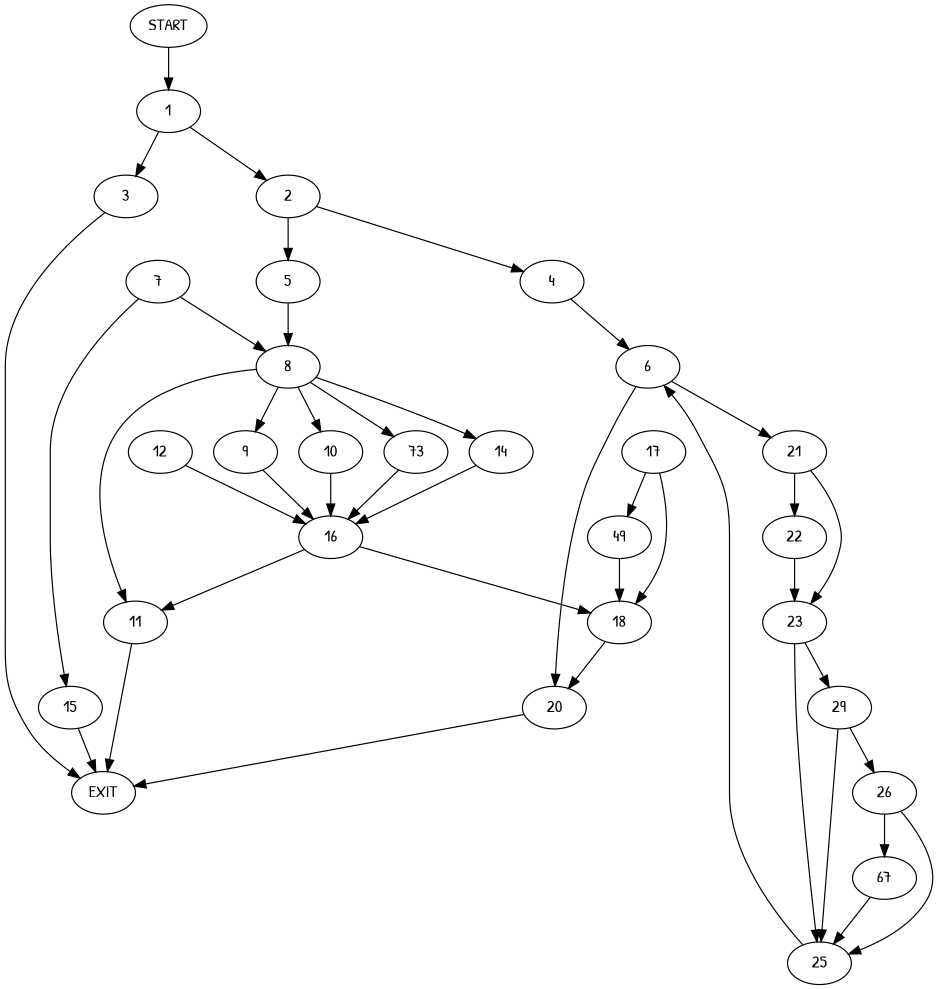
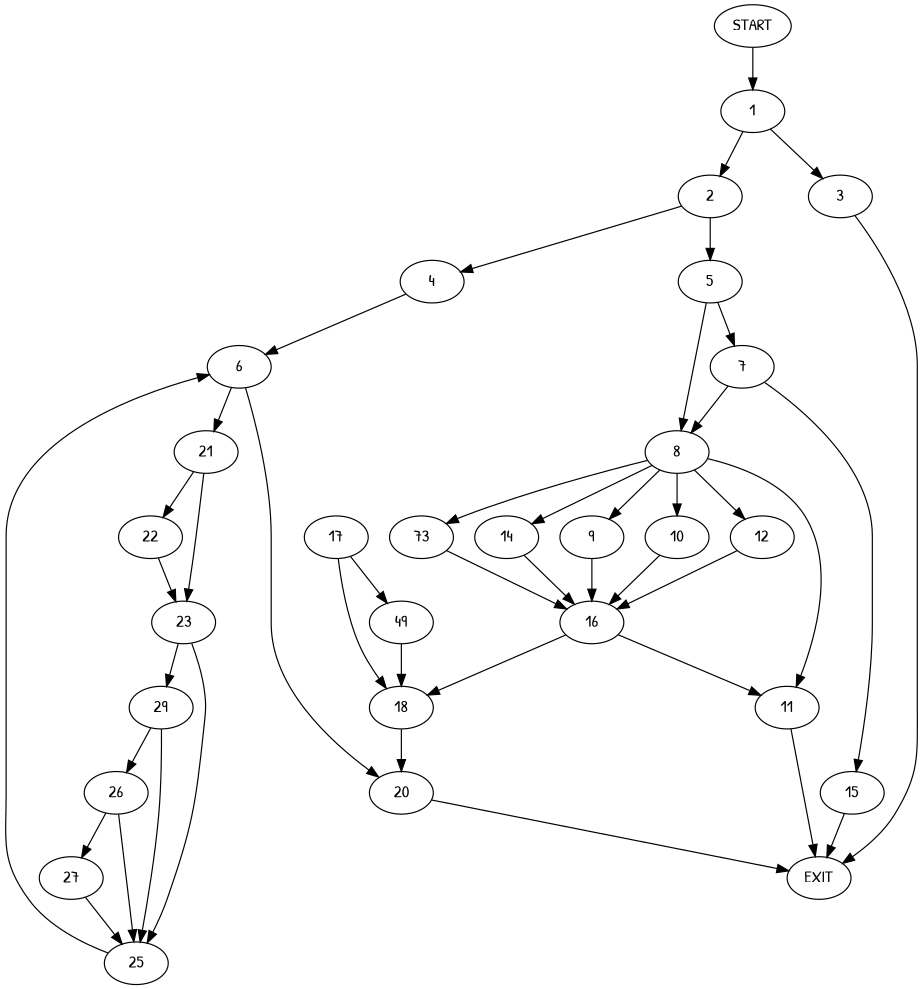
none -> (724, 318)
none -> (715, 490)
(885, 878) -> (71, 878)
